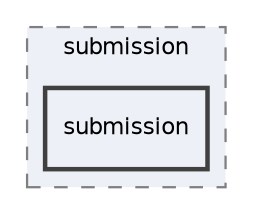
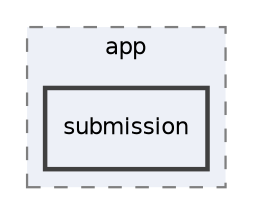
(126, 48) -> (126, 48)
